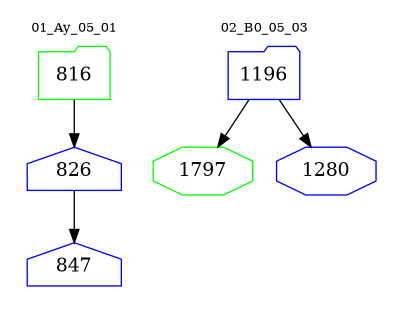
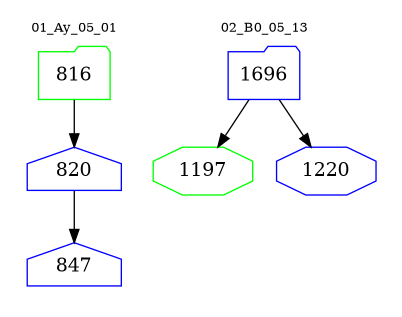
(265, 29) -> (265, 29)
(264, 76) -> (264, 76)
(74, 171) -> (74, 171)
(203, 171) -> (203, 171)
(326, 171) -> (326, 171)
